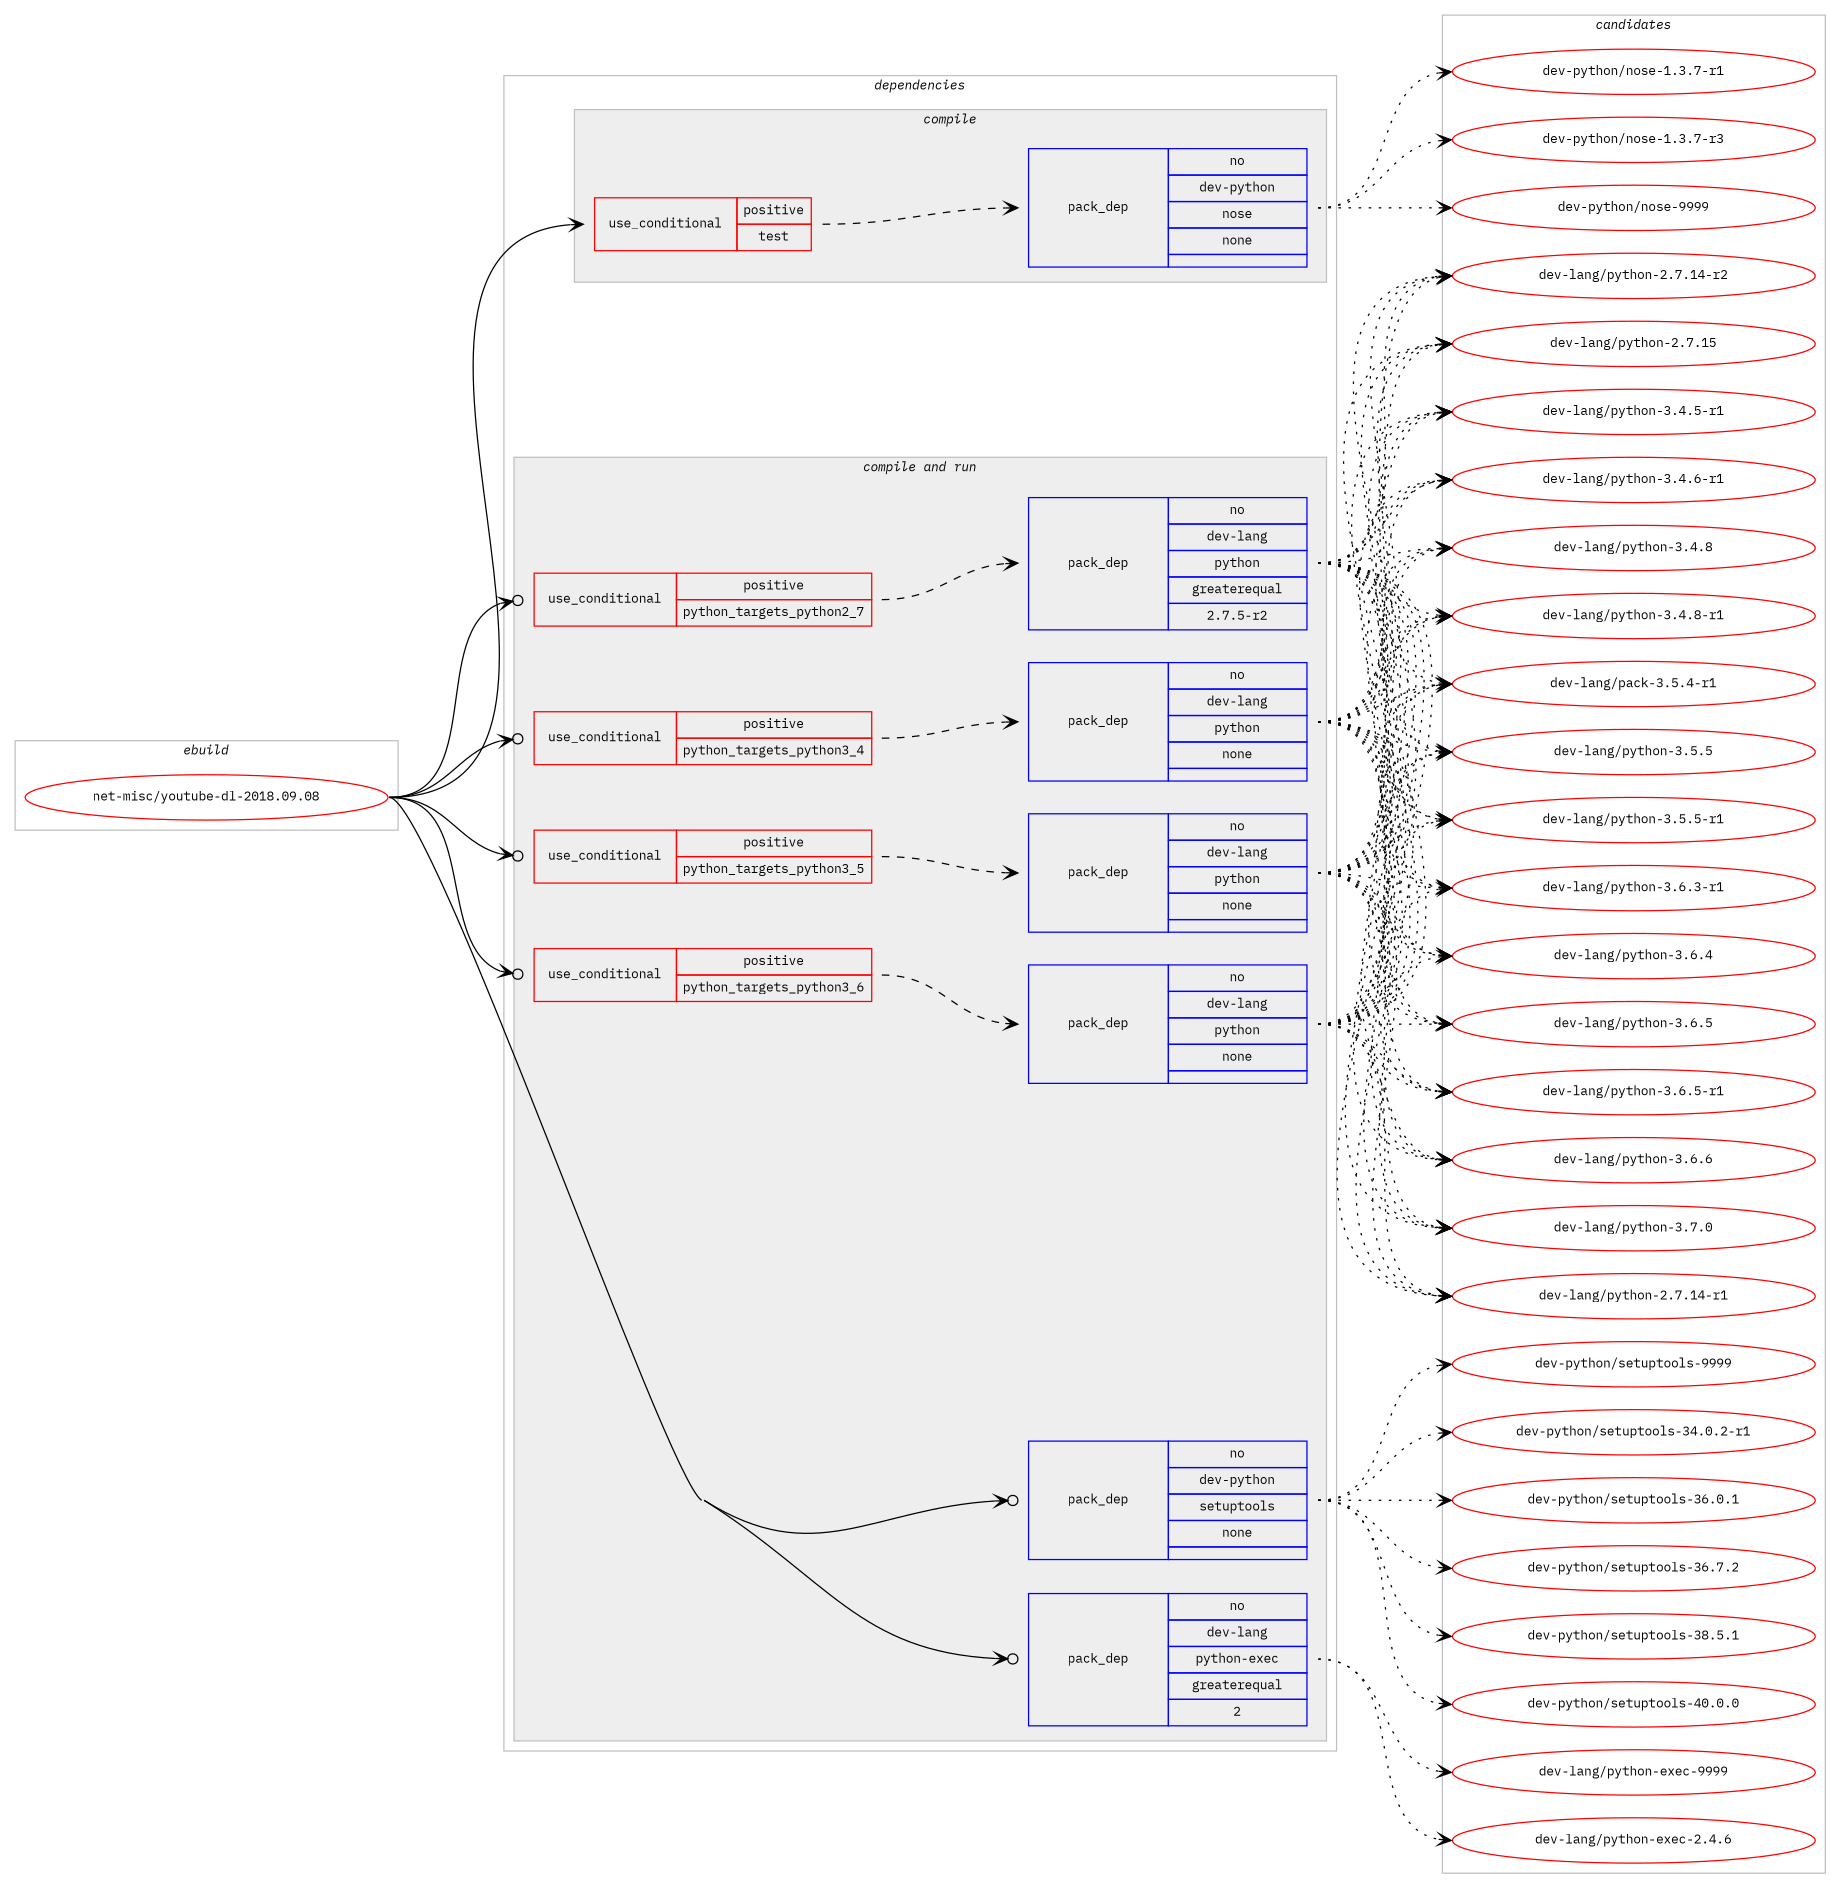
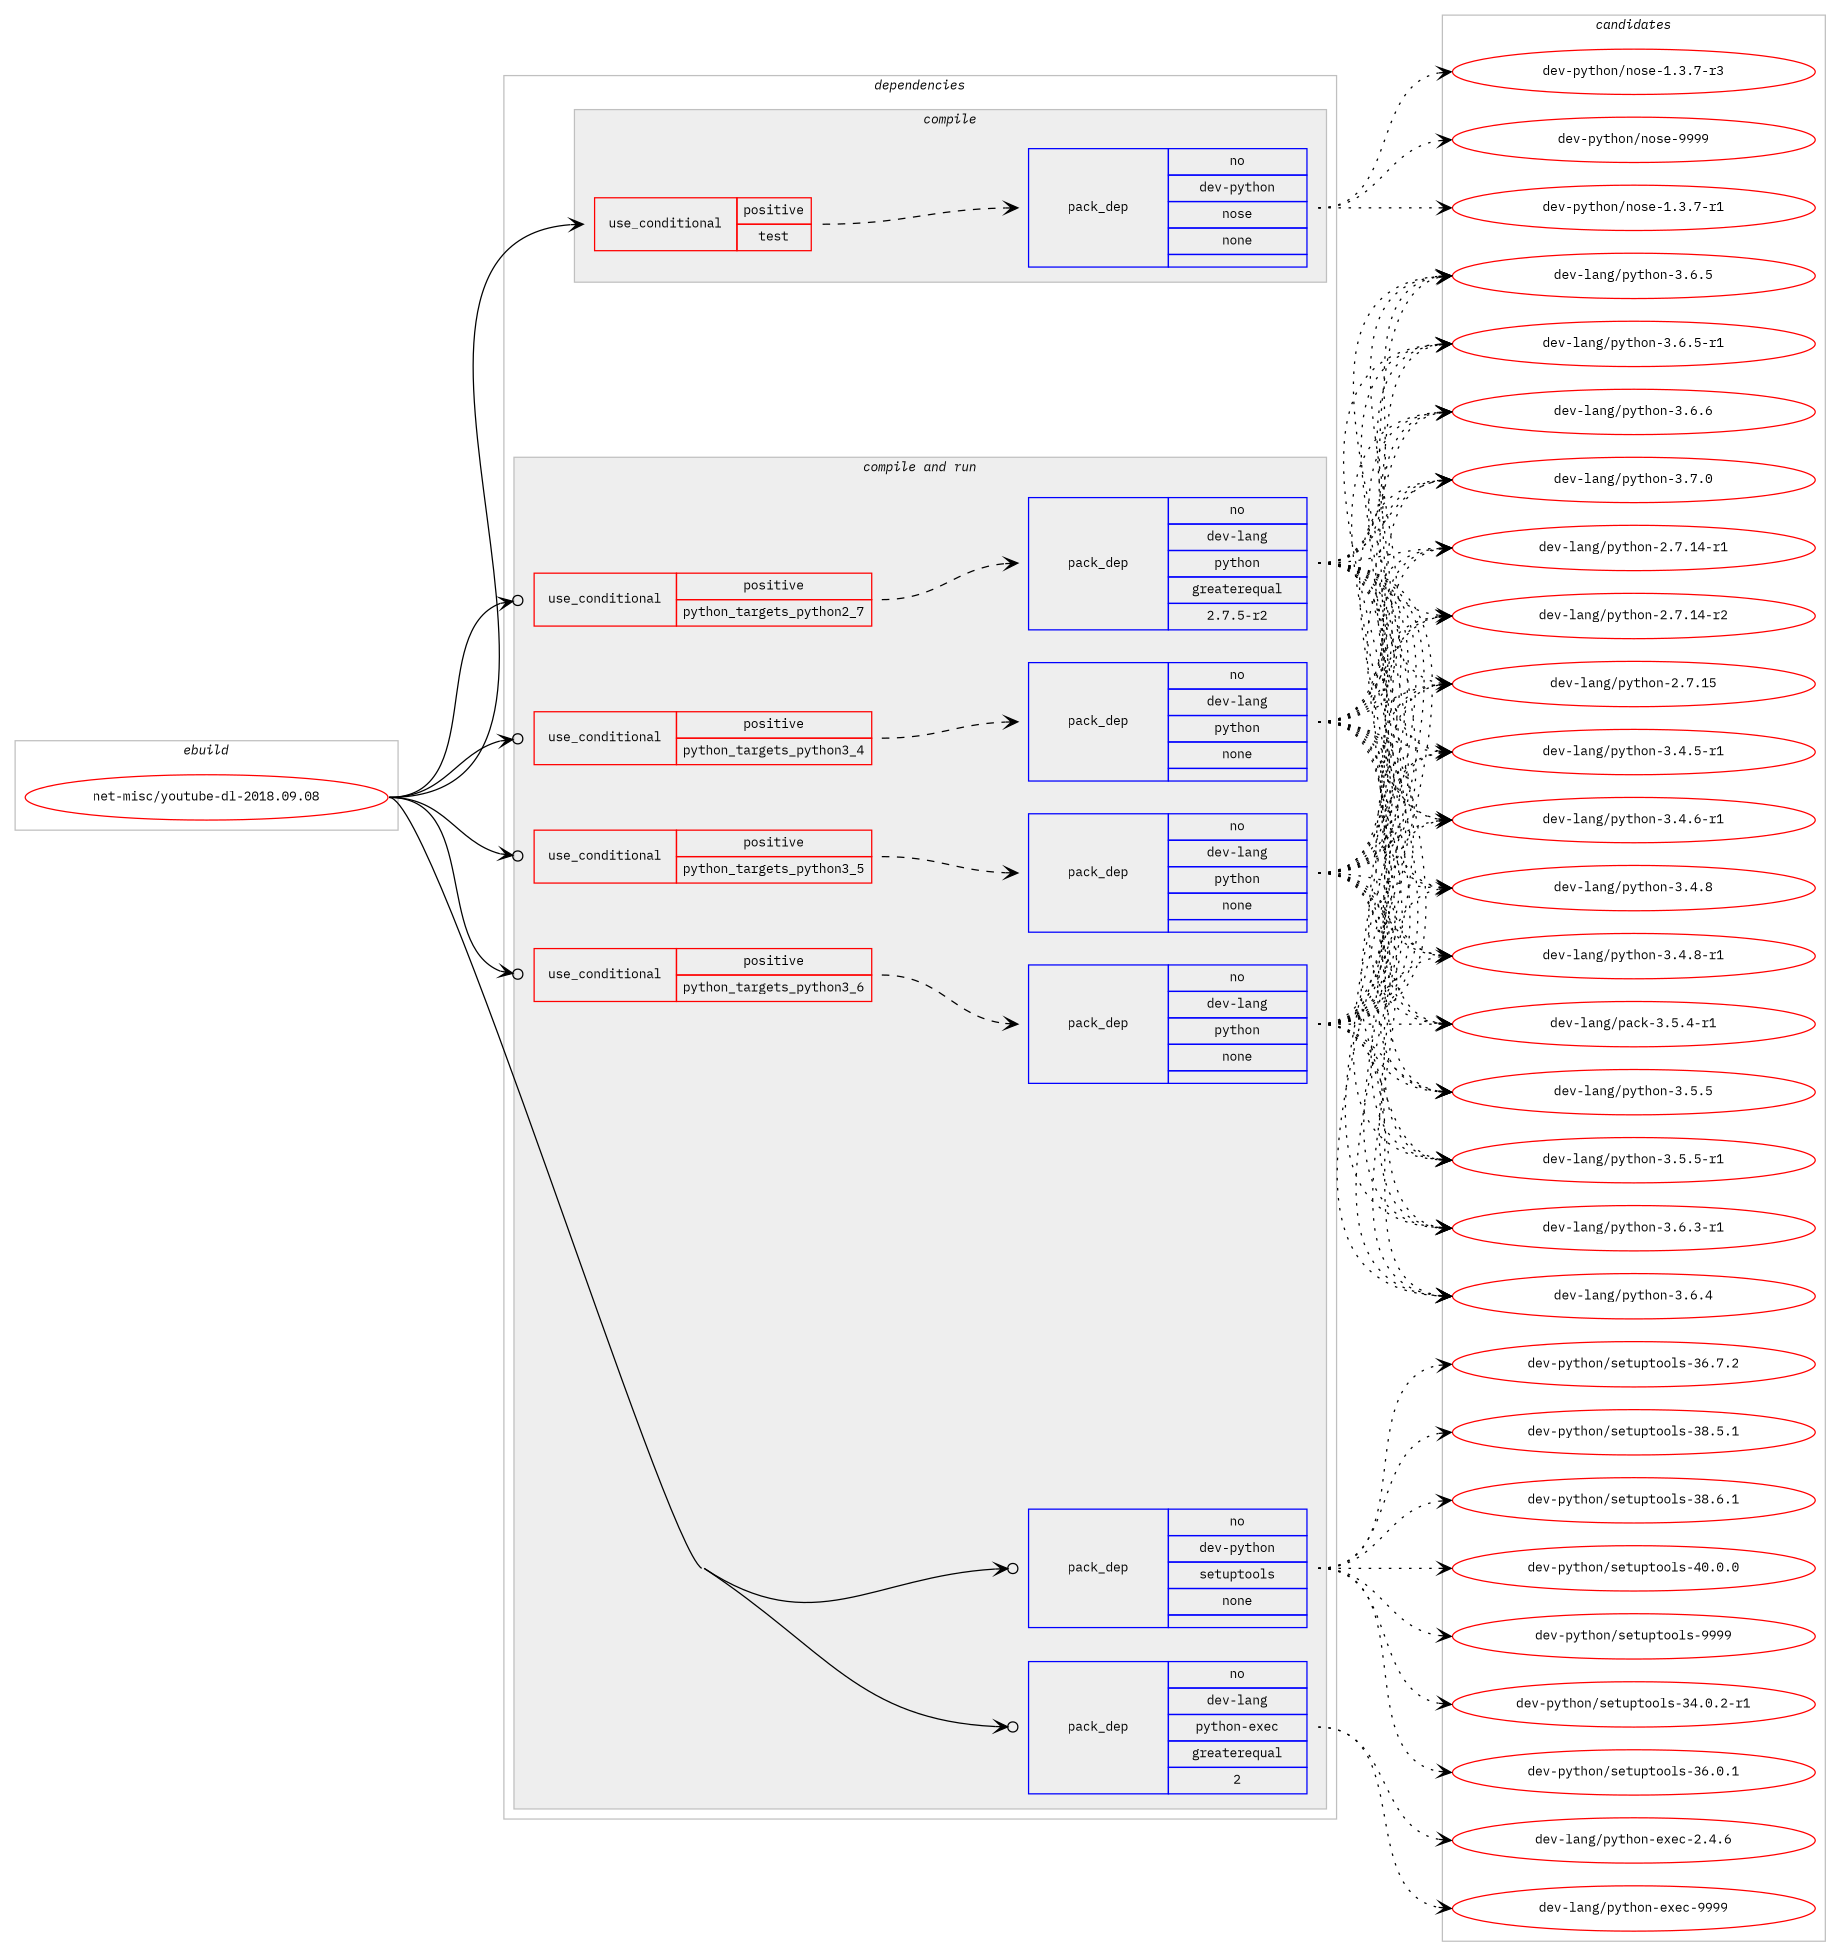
none -> (1634, 1500)
